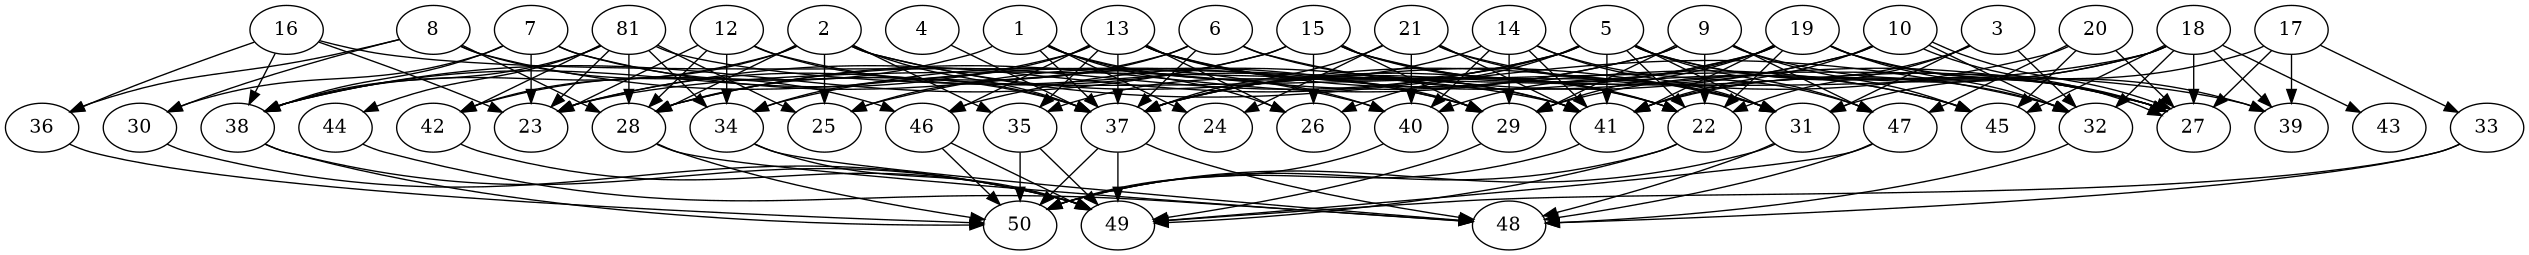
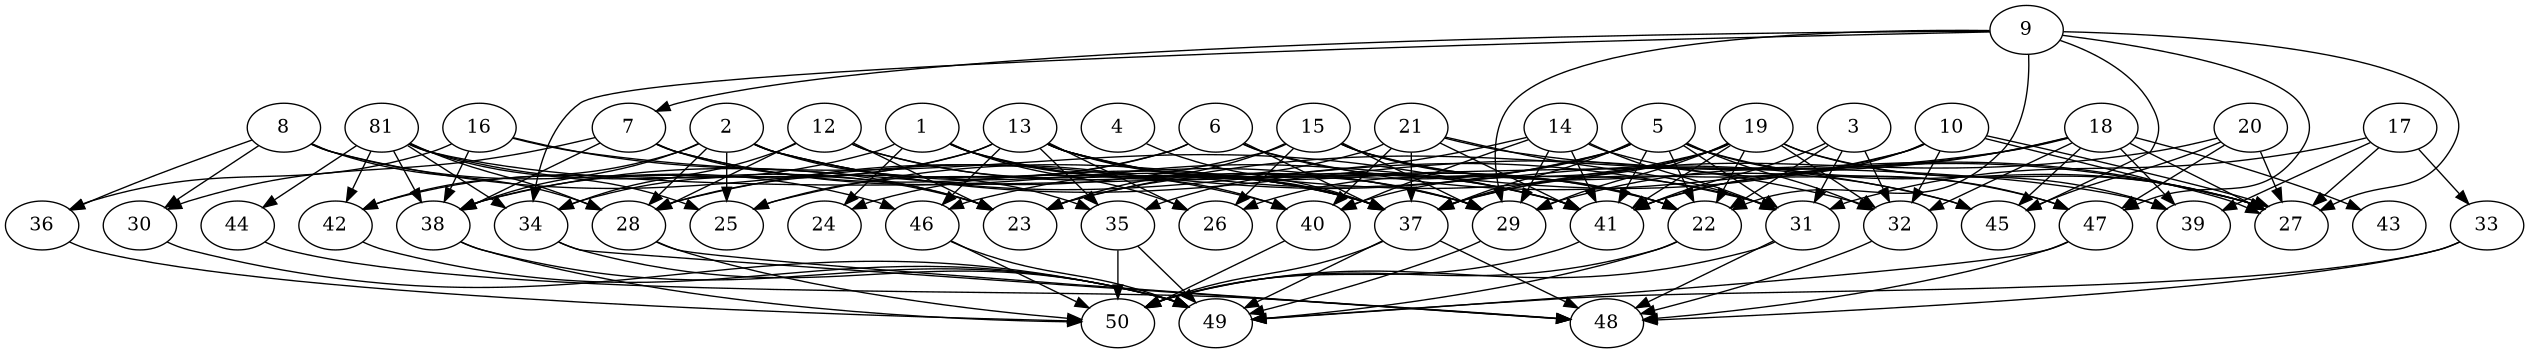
(1174, 79) -> (1328, 44)
